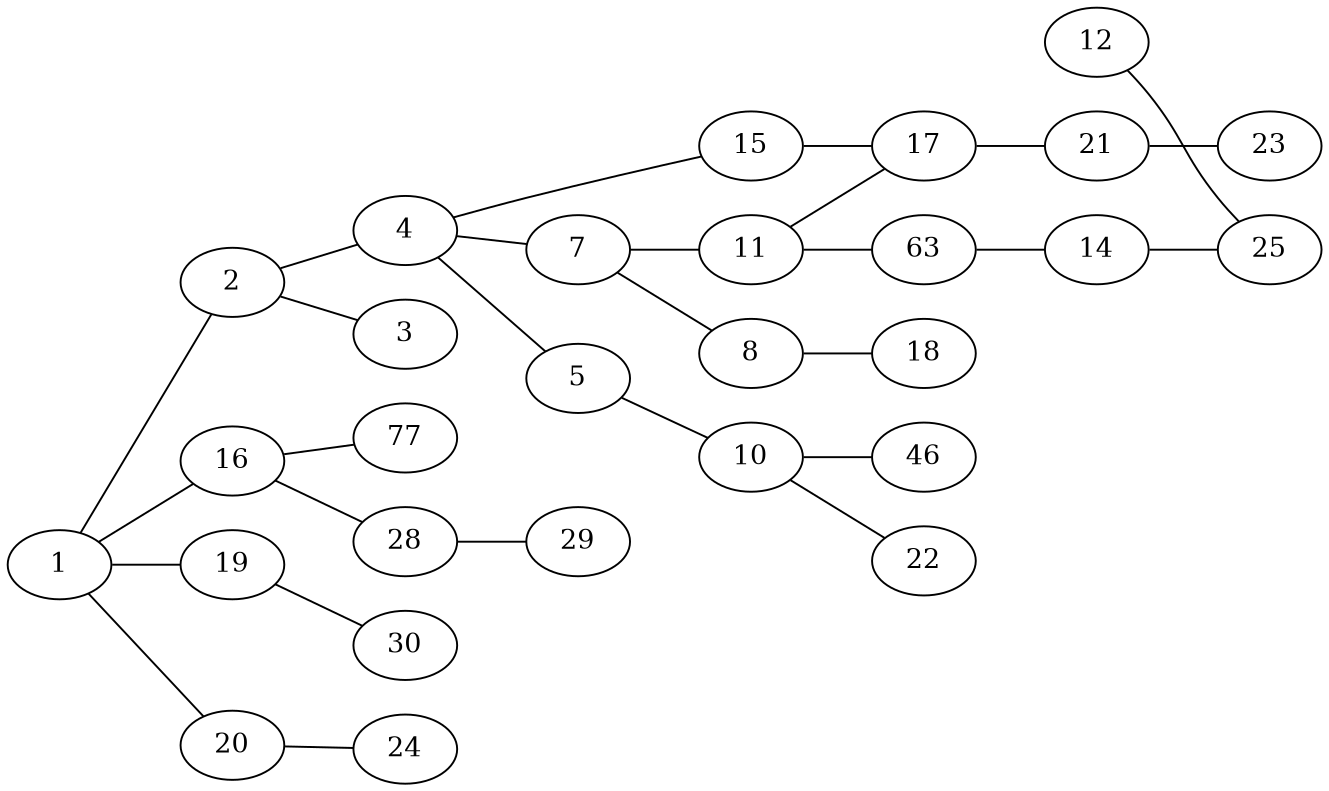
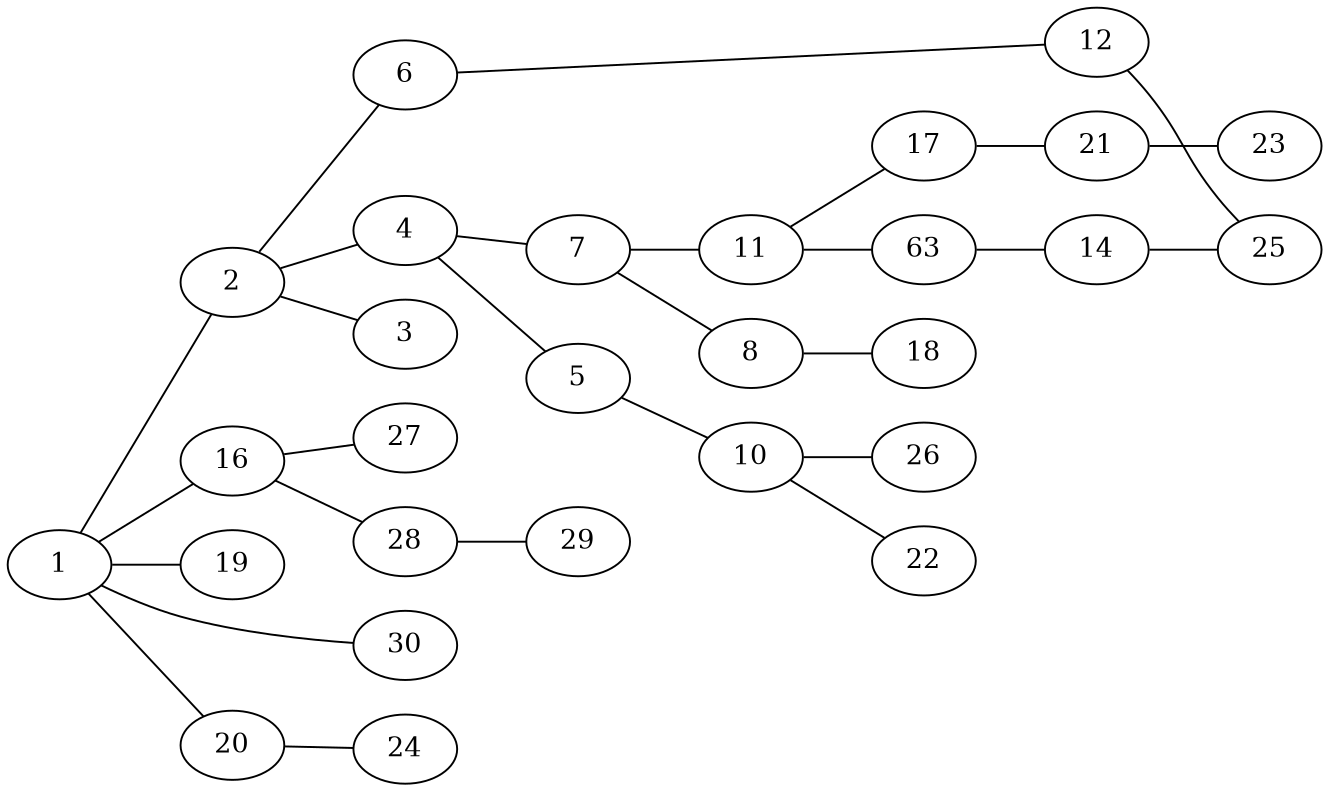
none -> (405, 75)
(751, 146) -> none
(405, 438) -> (405, 438)
(924, 457) -> (924, 457)
(319, 605) -> (224, 627)
